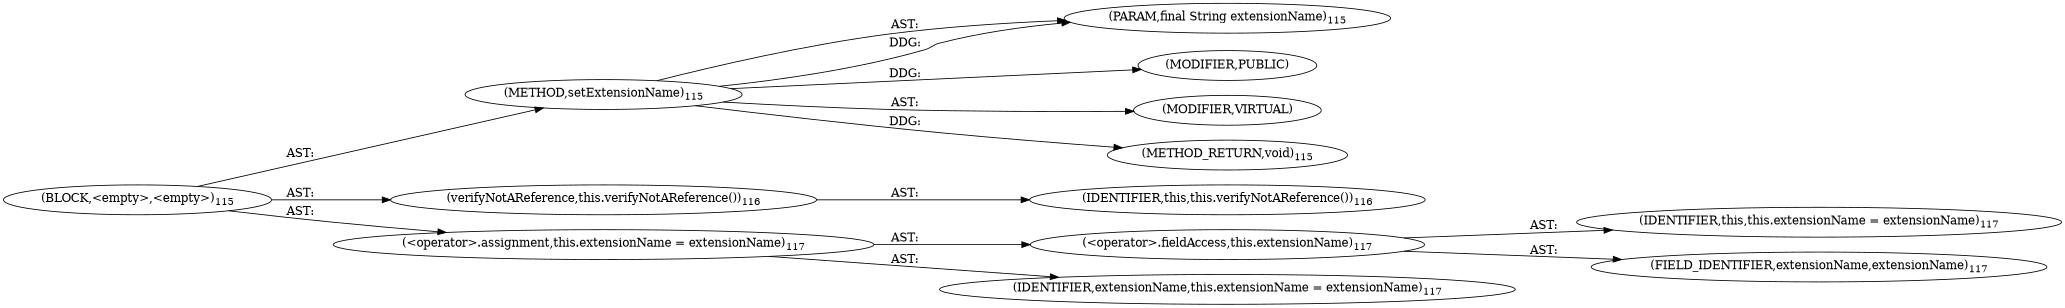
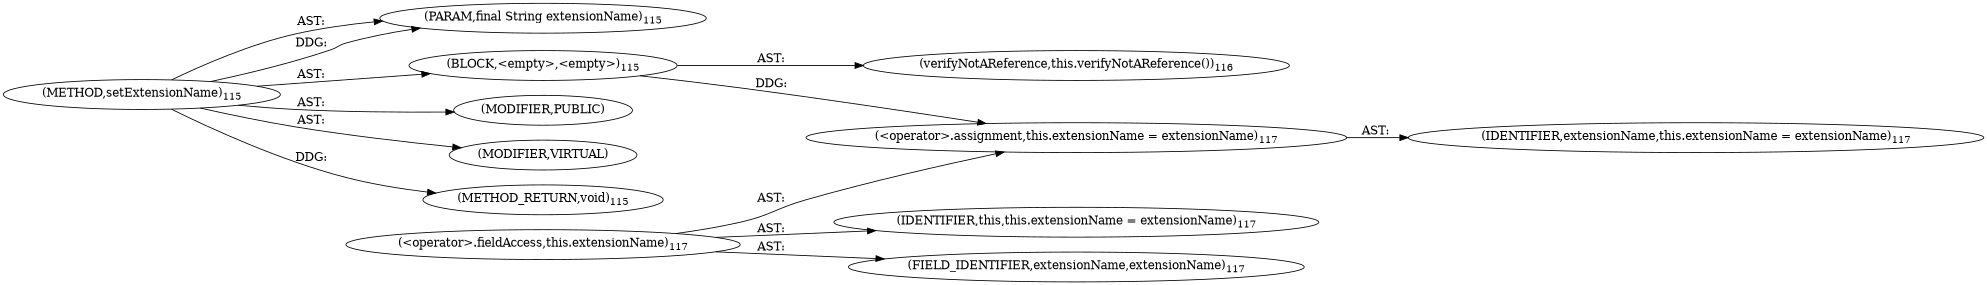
(907, 74) -> (313, 103)
(366, 148) -> (339, 80)
(1227, 200) -> none
(302, 212) -> (773, 84)
(948, 245) -> (835, 192)
